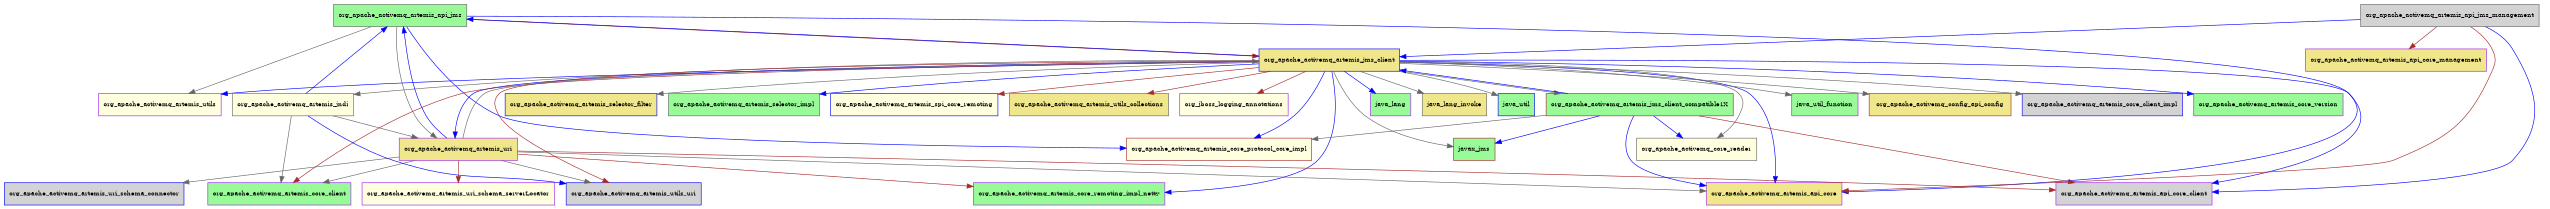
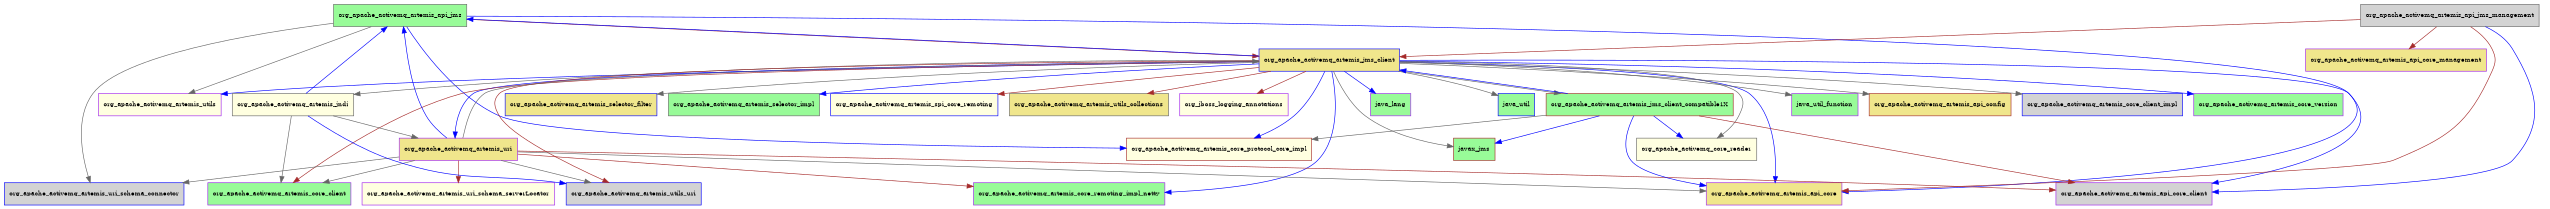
(1883, 38) -> (1883, 38)
(401, 79) -> (167, 55)
(1454, 105) -> none
(1940, 105) -> (1940, 105)
